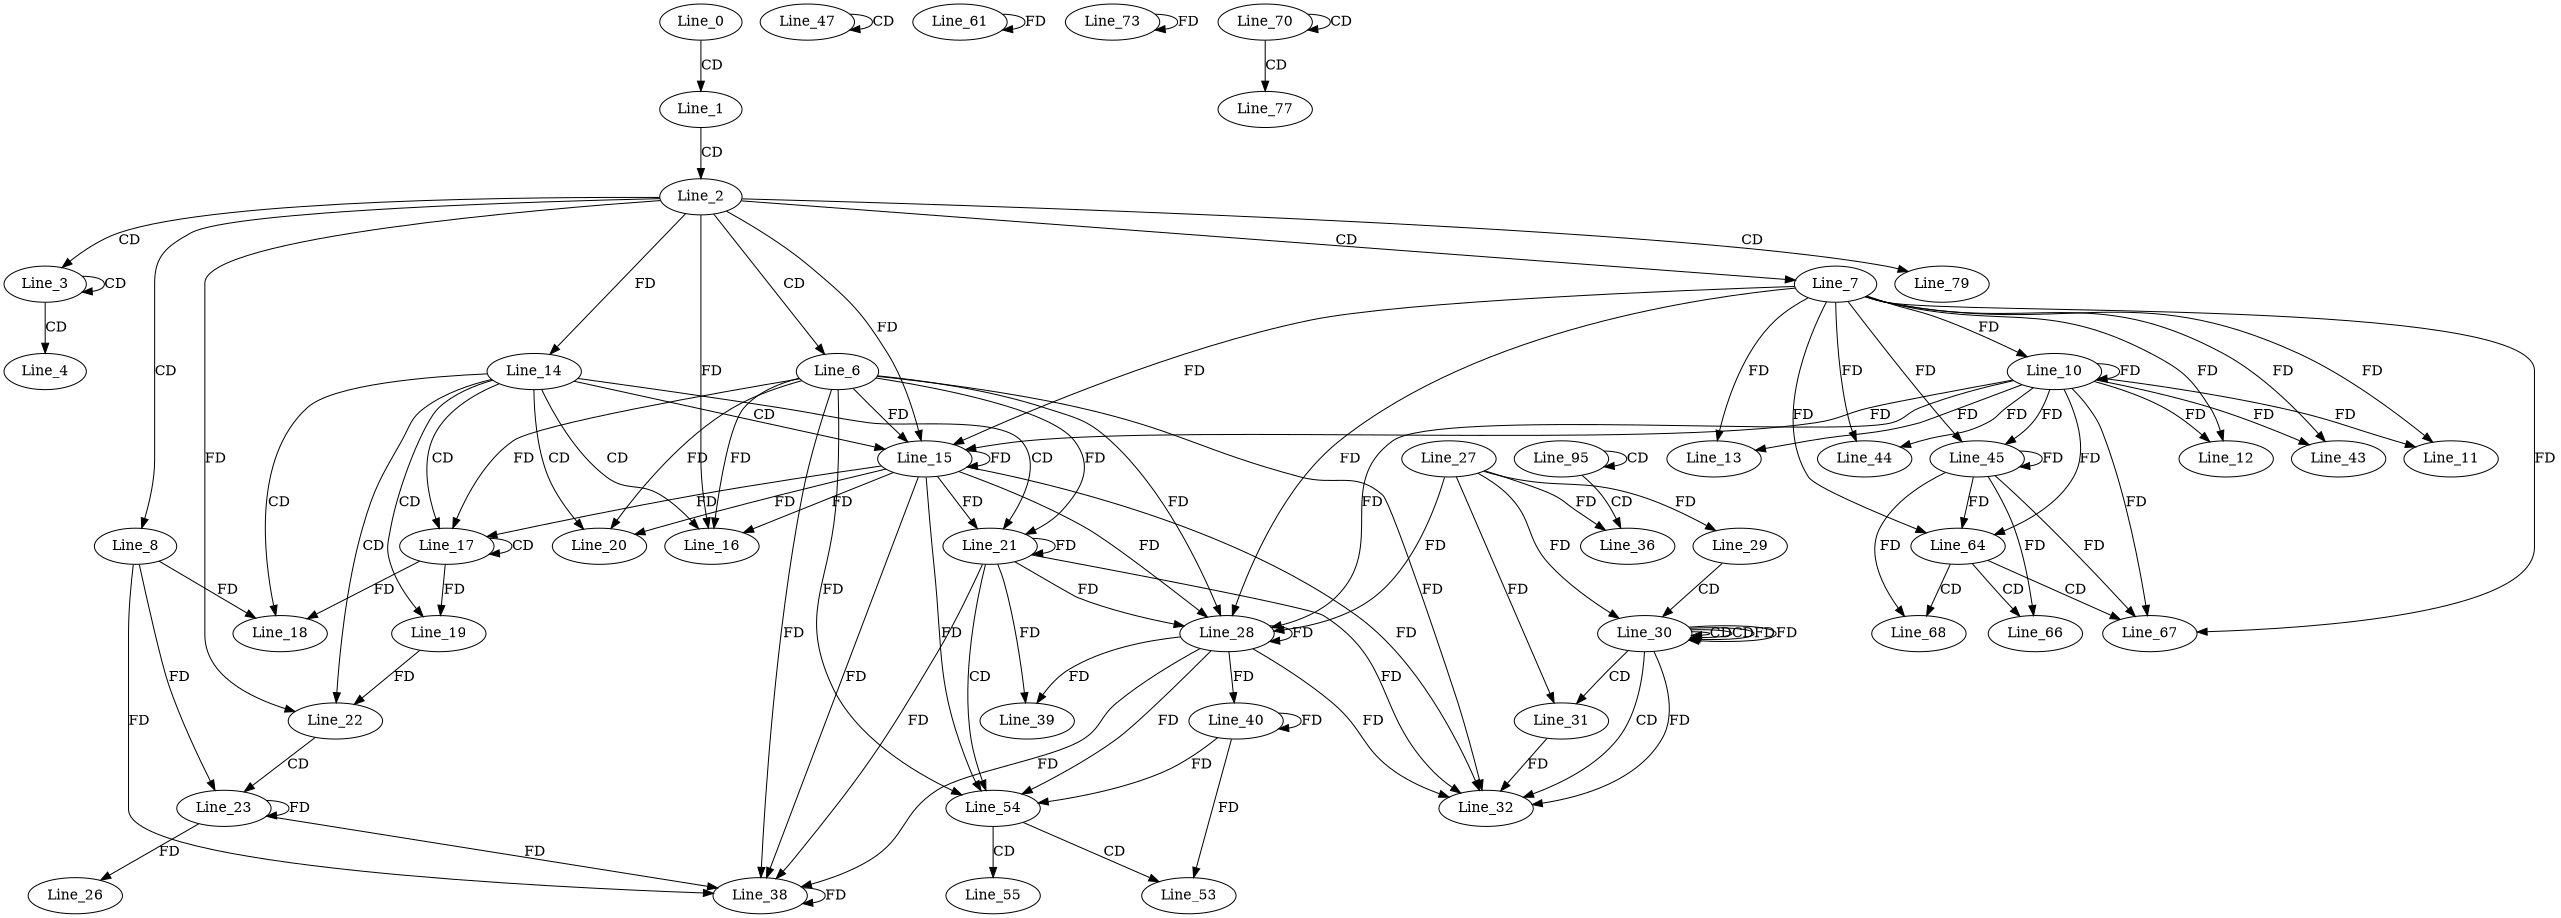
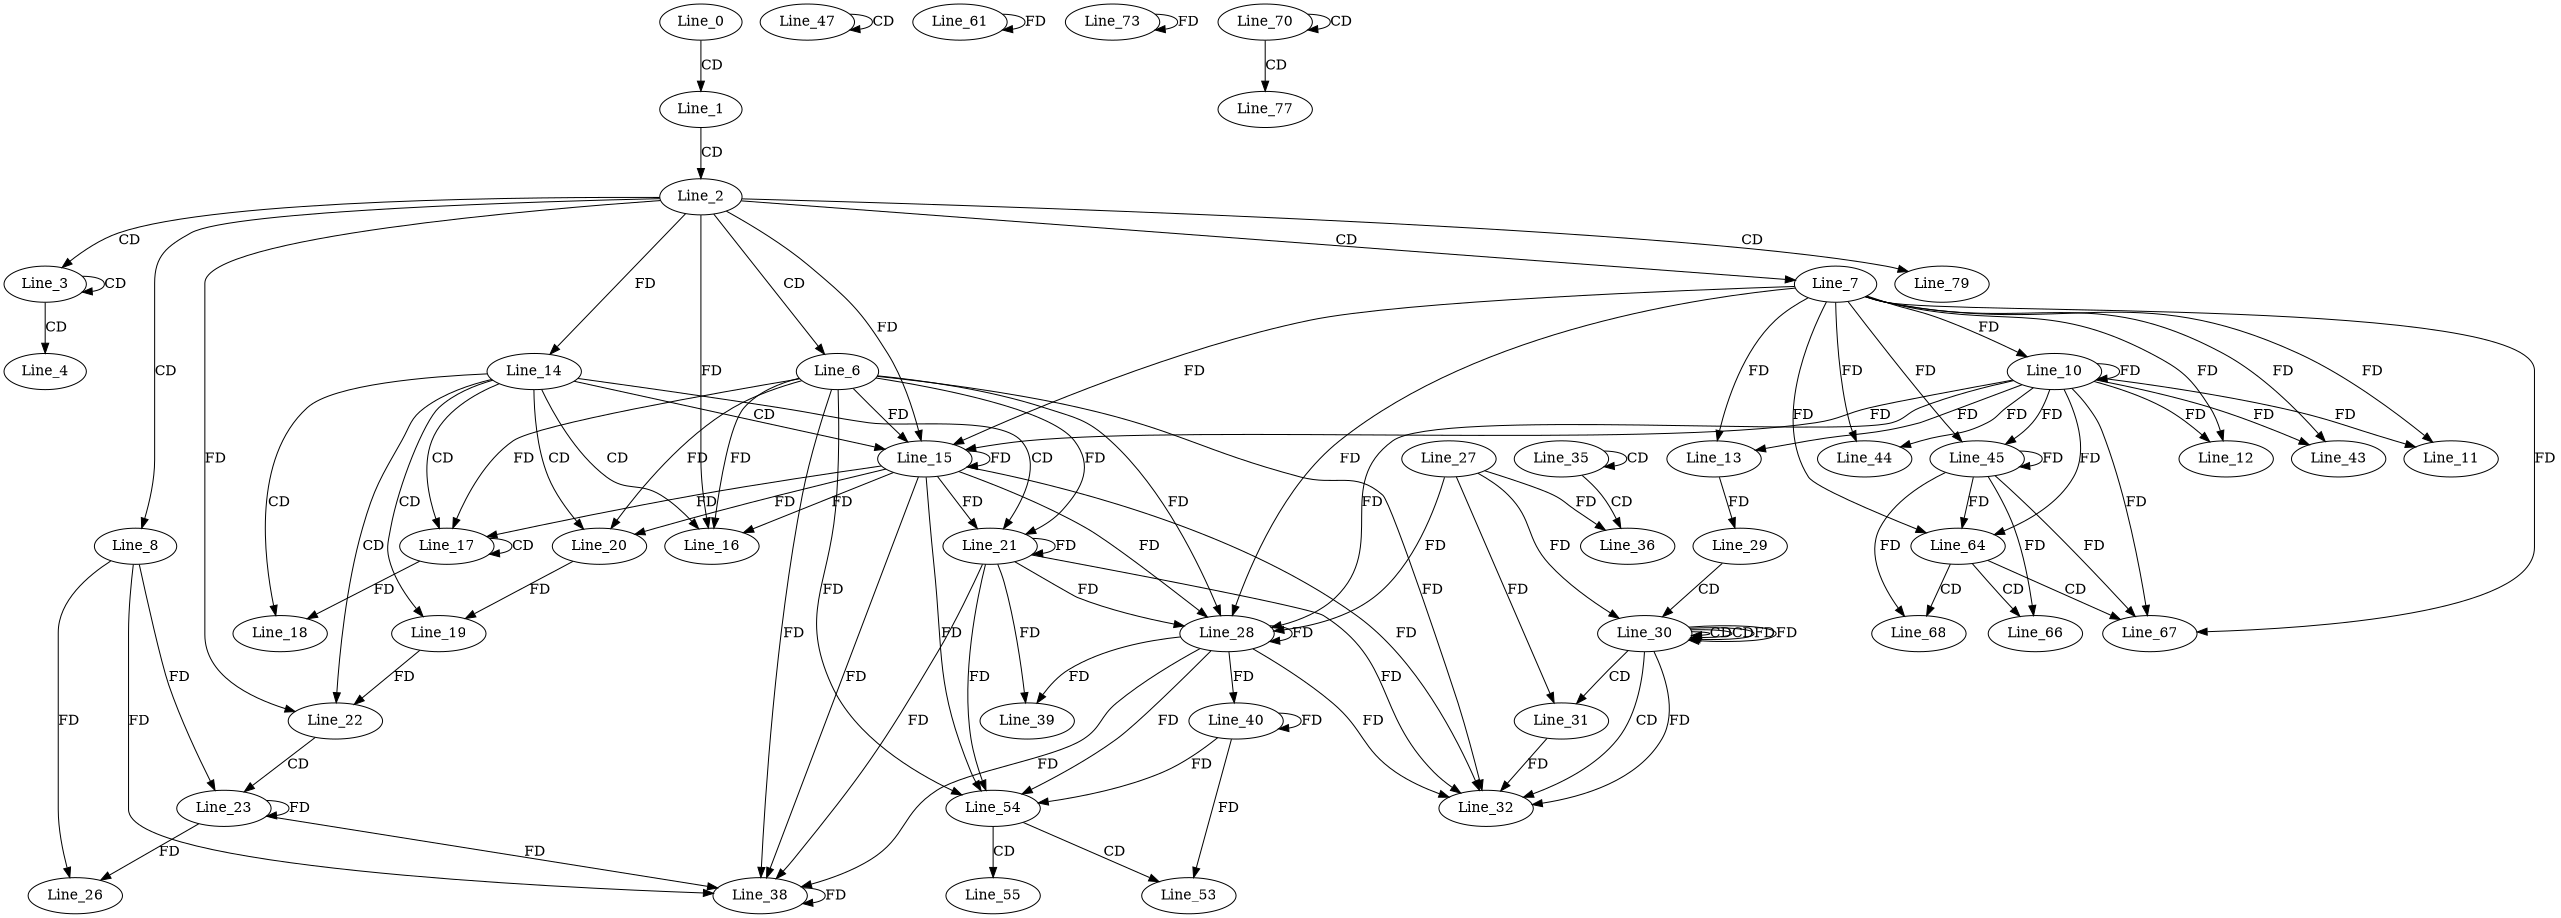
(1561, 459) -> (1561, 459)
(1604, 487) -> (1726, 498)
(199, 585) -> (58, 704)
(443, 585) -> (524, 587)
(980, 677) -> (980, 677)
